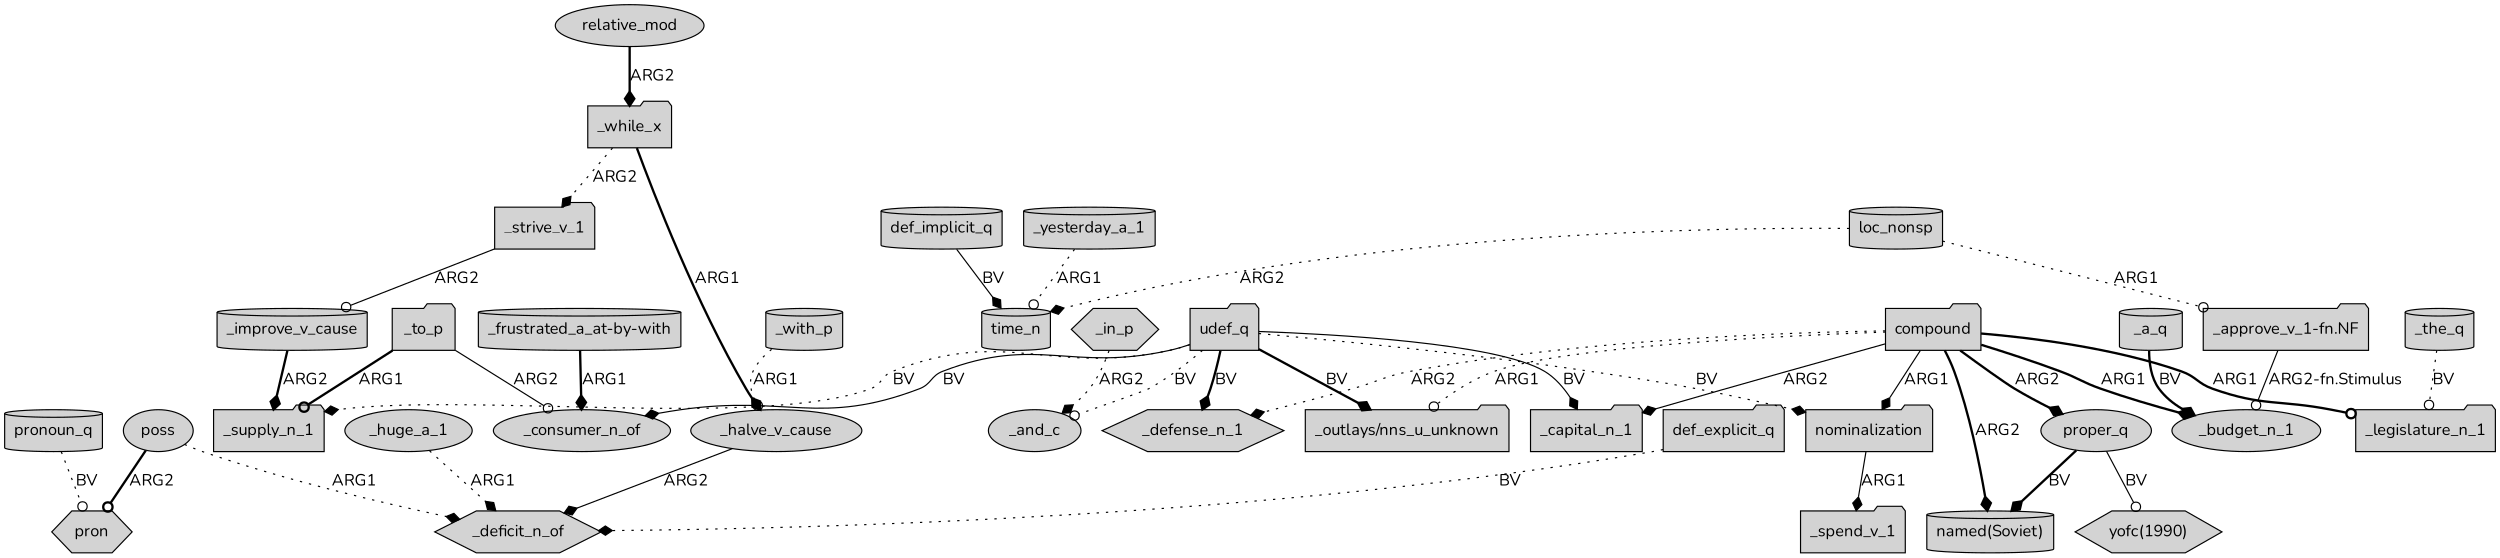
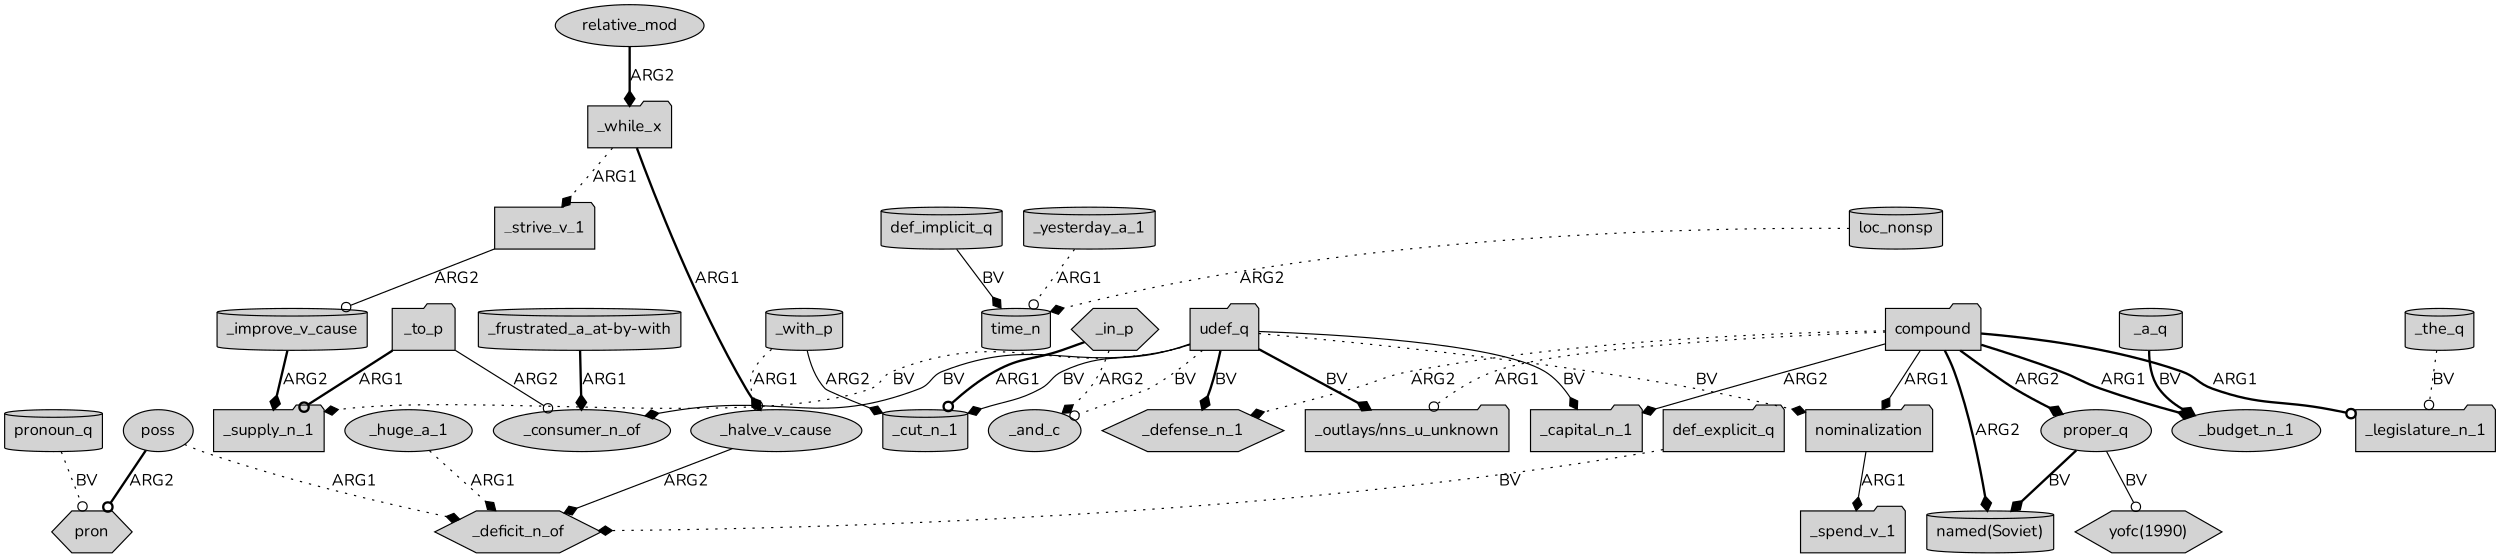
(615, 177) -> (615, 177)
(2286, 329) -> none
none -> (925, 431)
